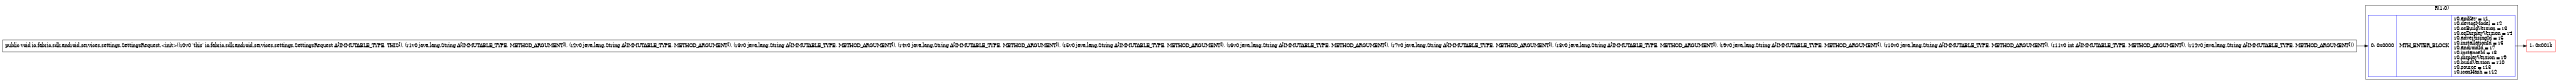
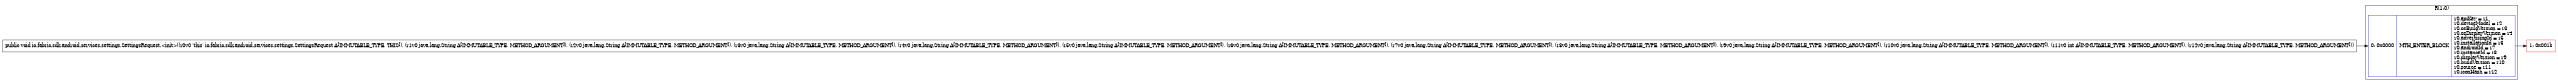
(2473, 68) -> (2473, 68)
